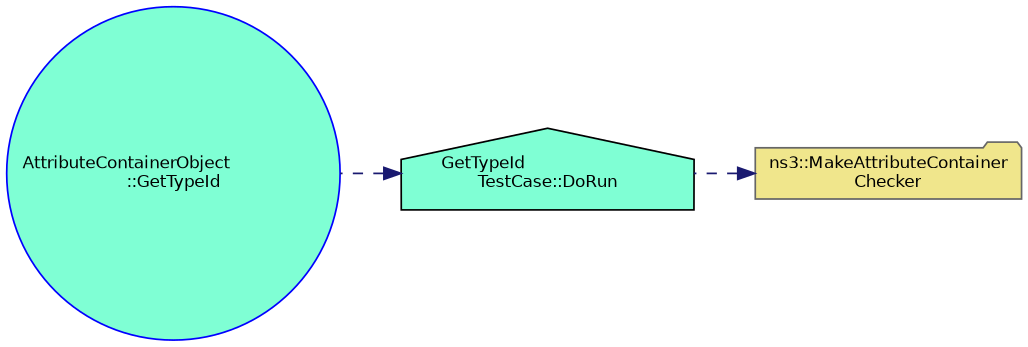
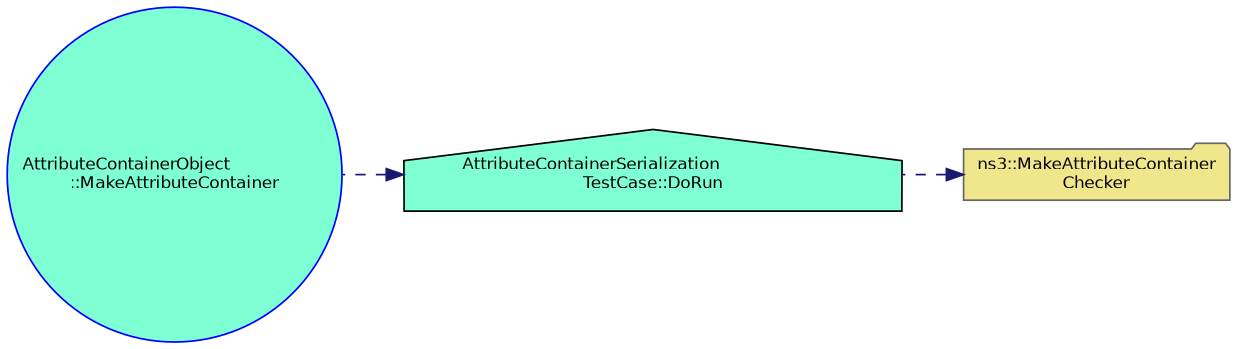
(173, 173) -> (175, 175)
(548, 173) -> (653, 175)
